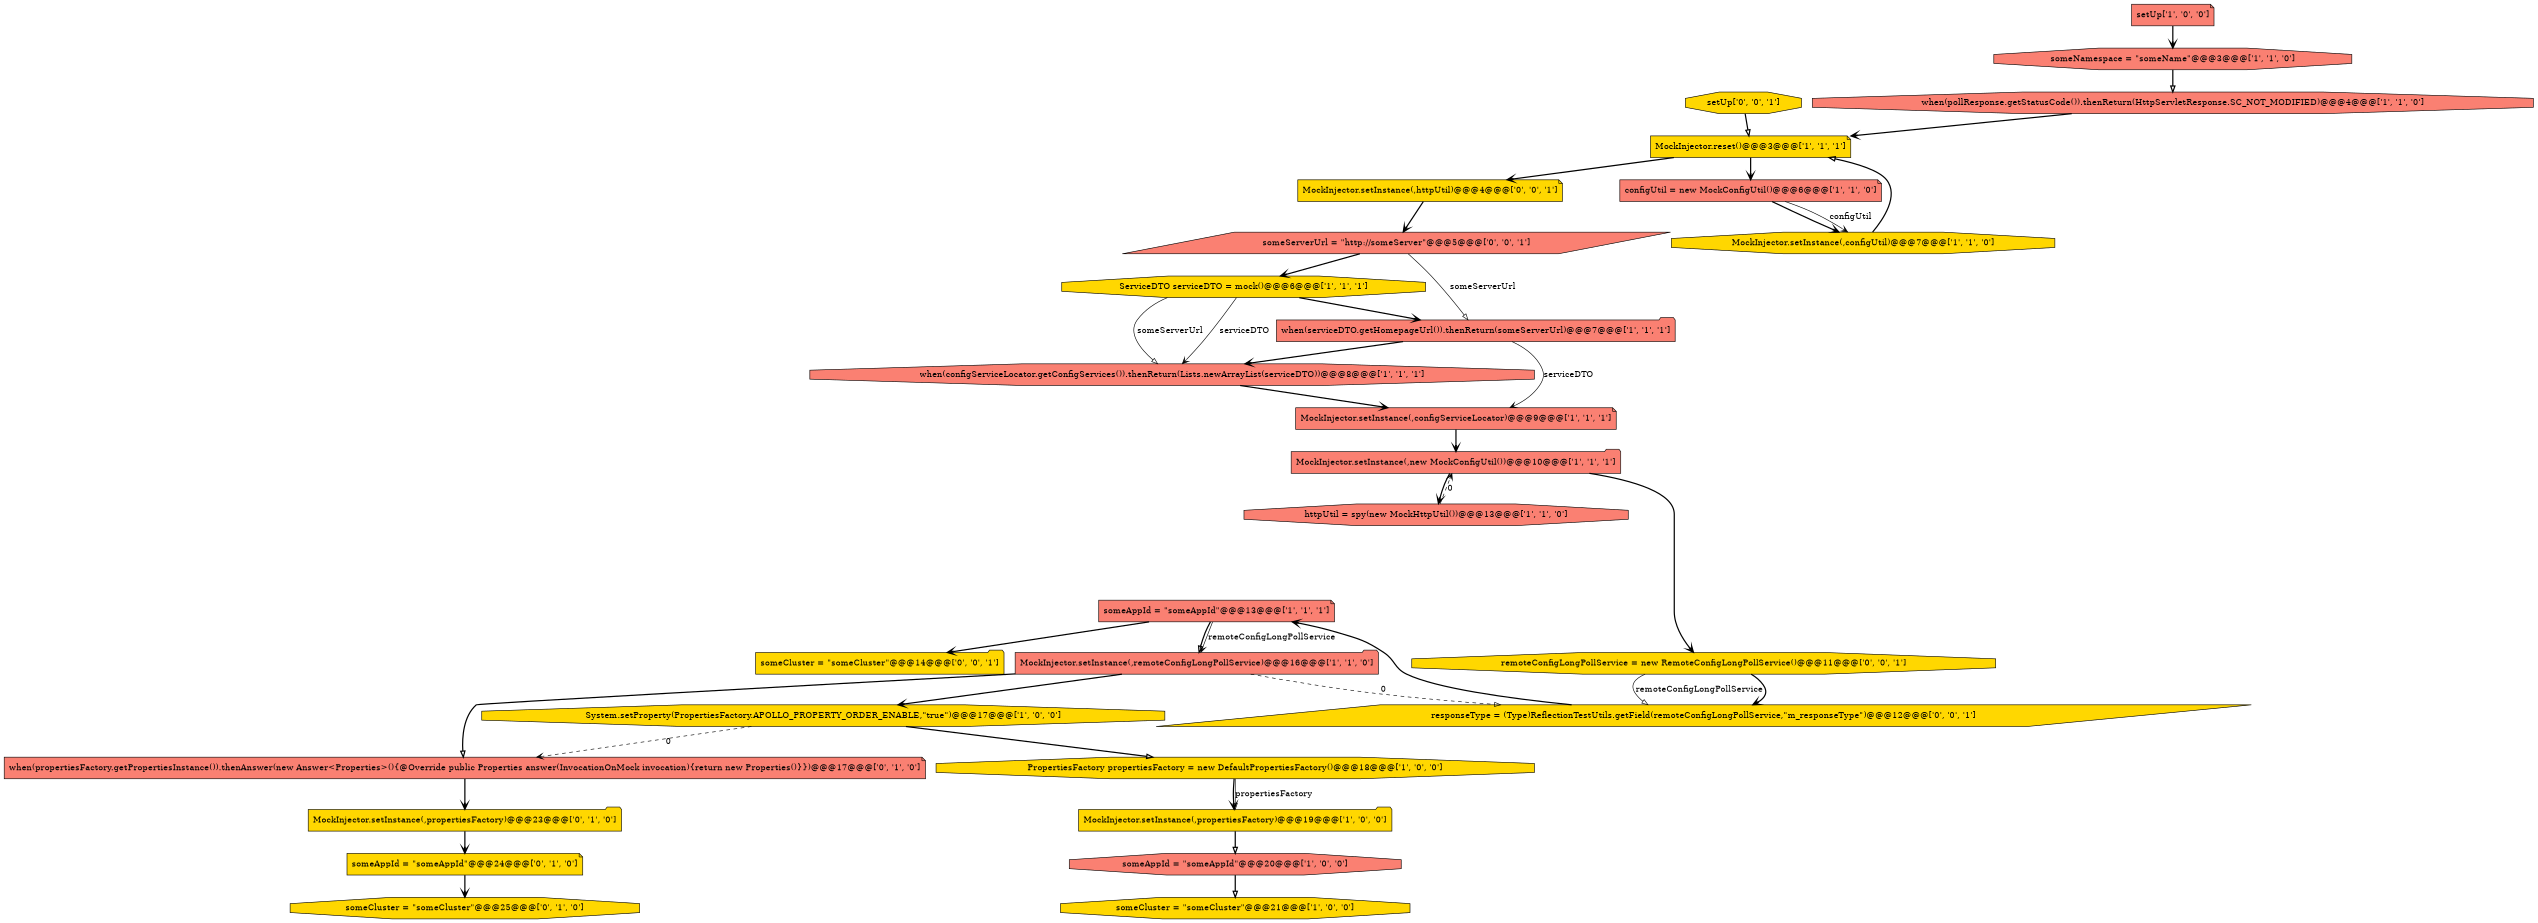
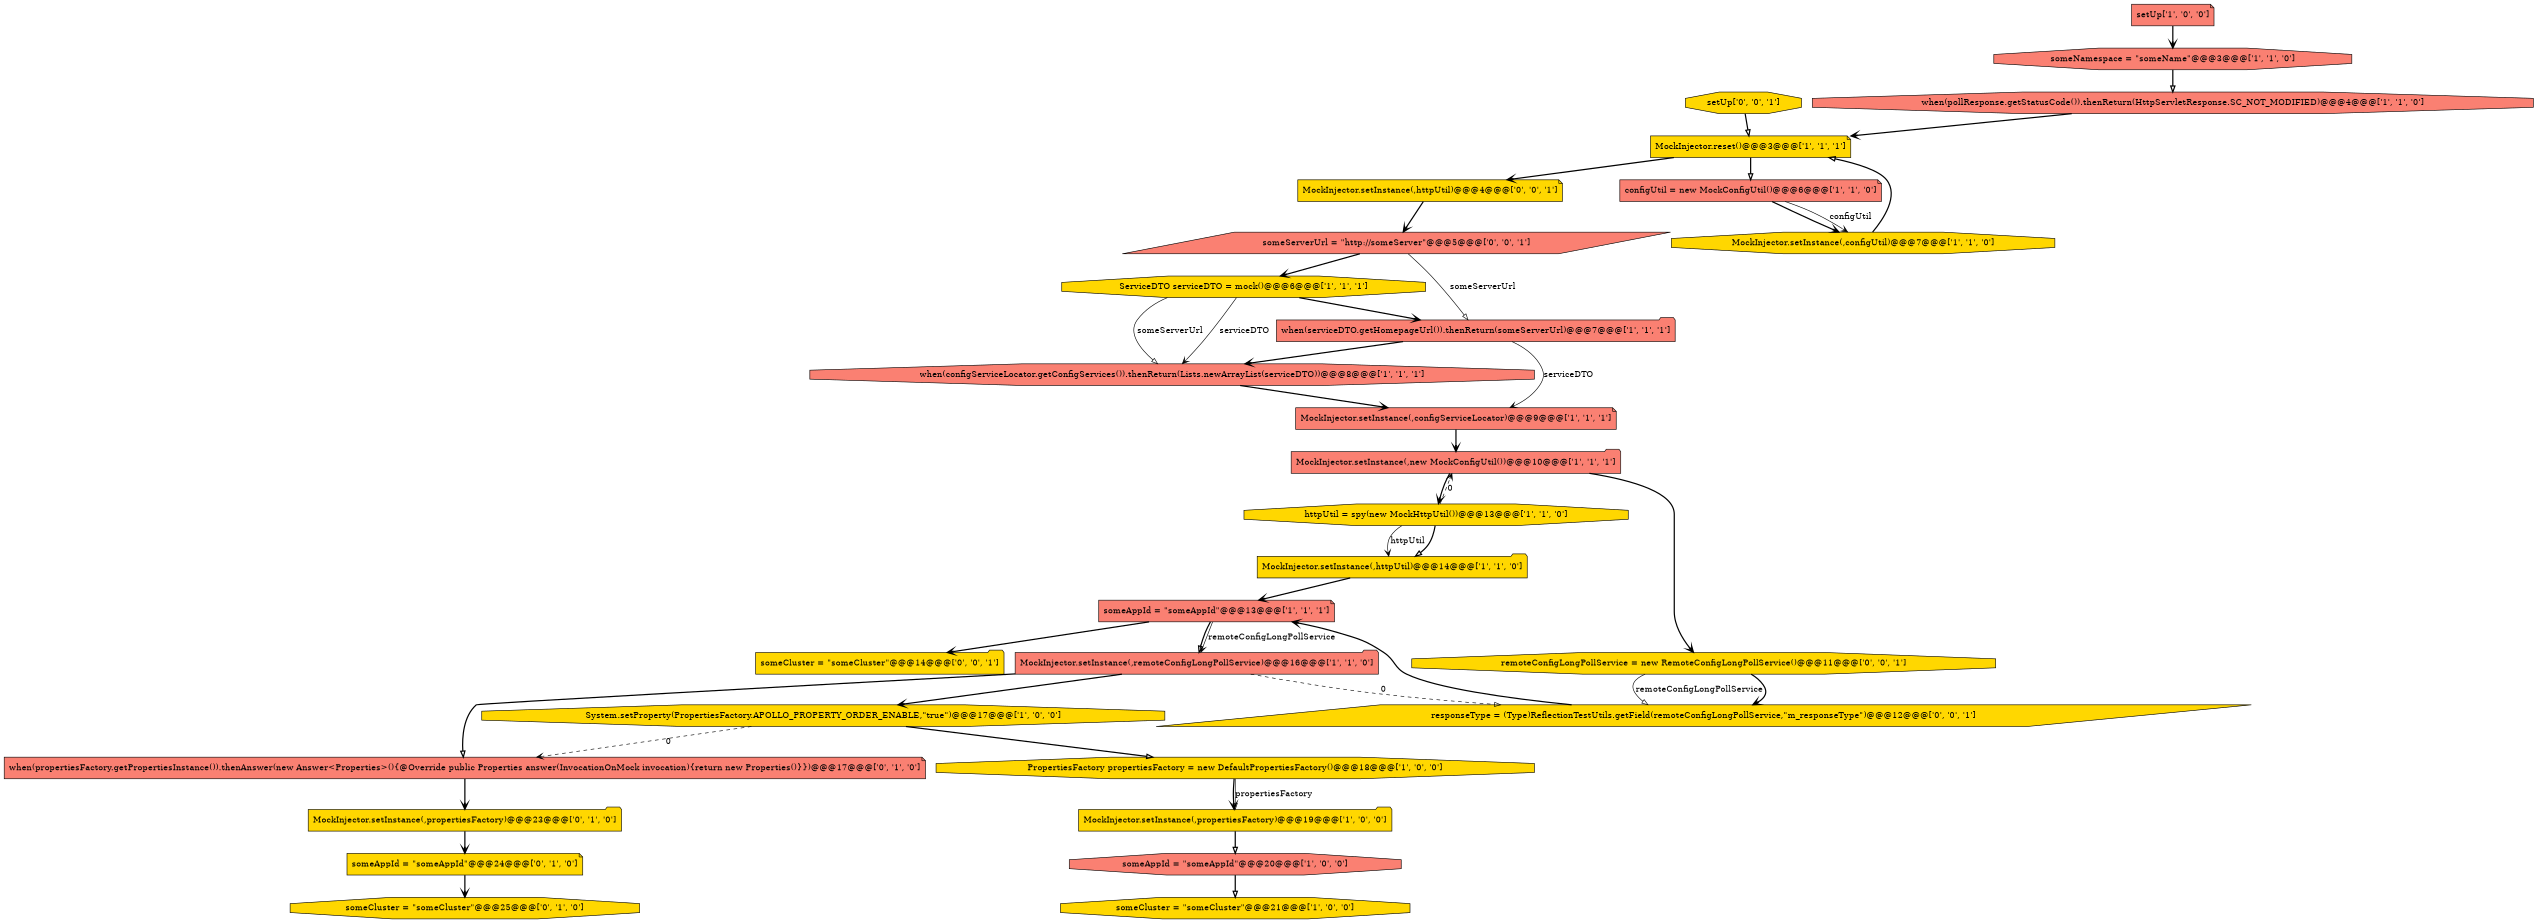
(1751, 166) -> (1751, 166)
(1436, 515) -> (1436, 515)
none -> (1392, 567)
